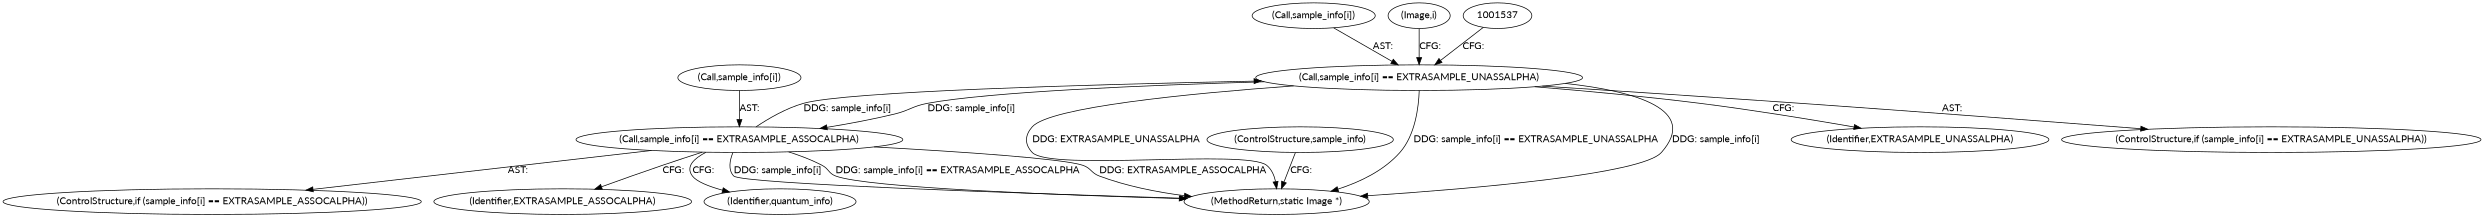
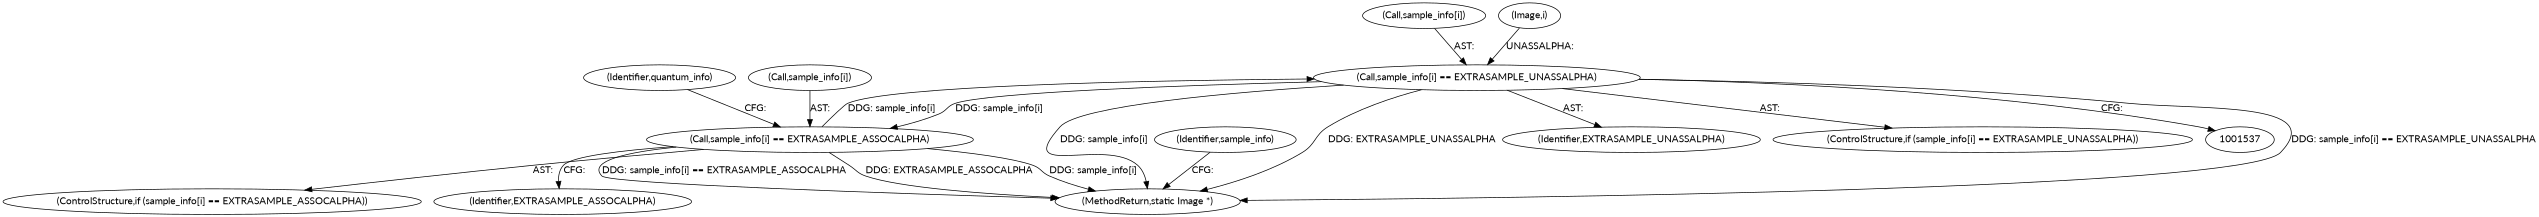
(1462, 44) -> (1925, 93)
(1432, 47) -> (1542, 47)
(1785, 109) -> (1575, 109)
(1300, 140) -> (1225, 140)
(693, 177) -> (731, 107)
